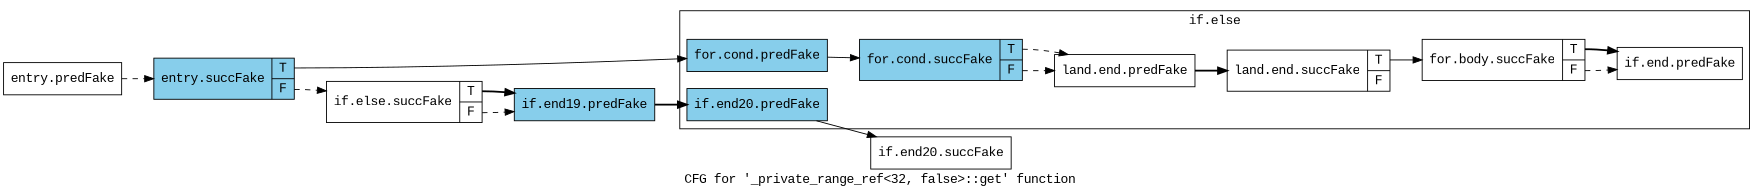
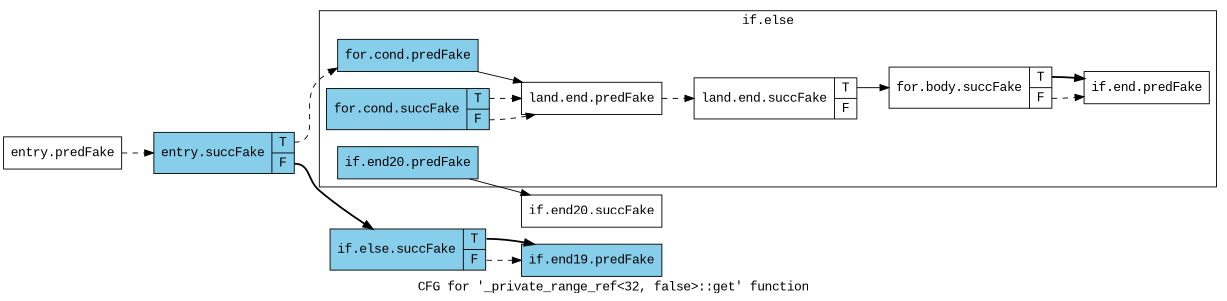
(839, 57) -> (495, 76)
(486, 65) -> (309, 108)
(1206, 71) -> (673, 98)
(306, 90) -> (326, 196)
(404, 102) -> (408, 250)
(666, 105) -> none
